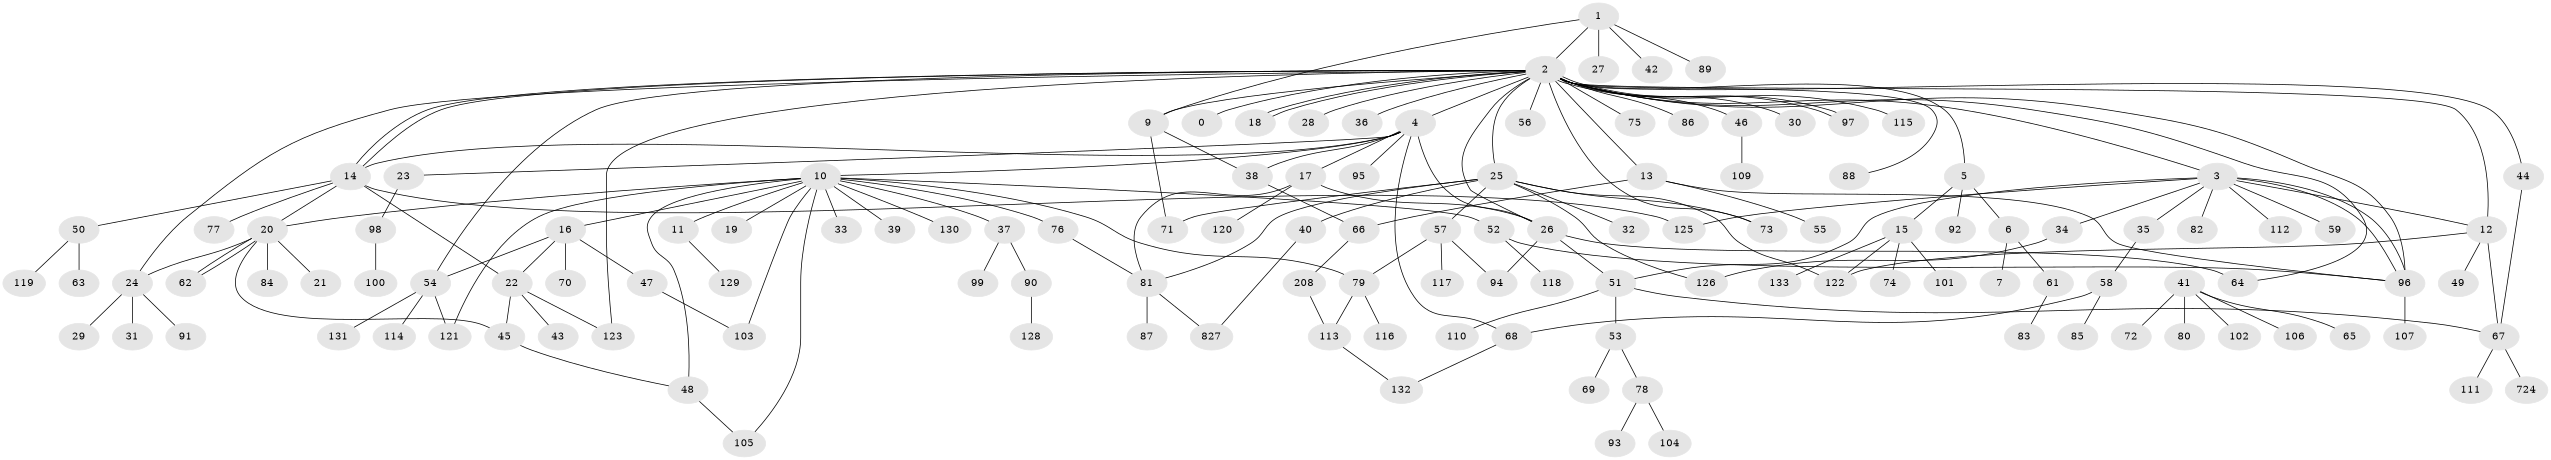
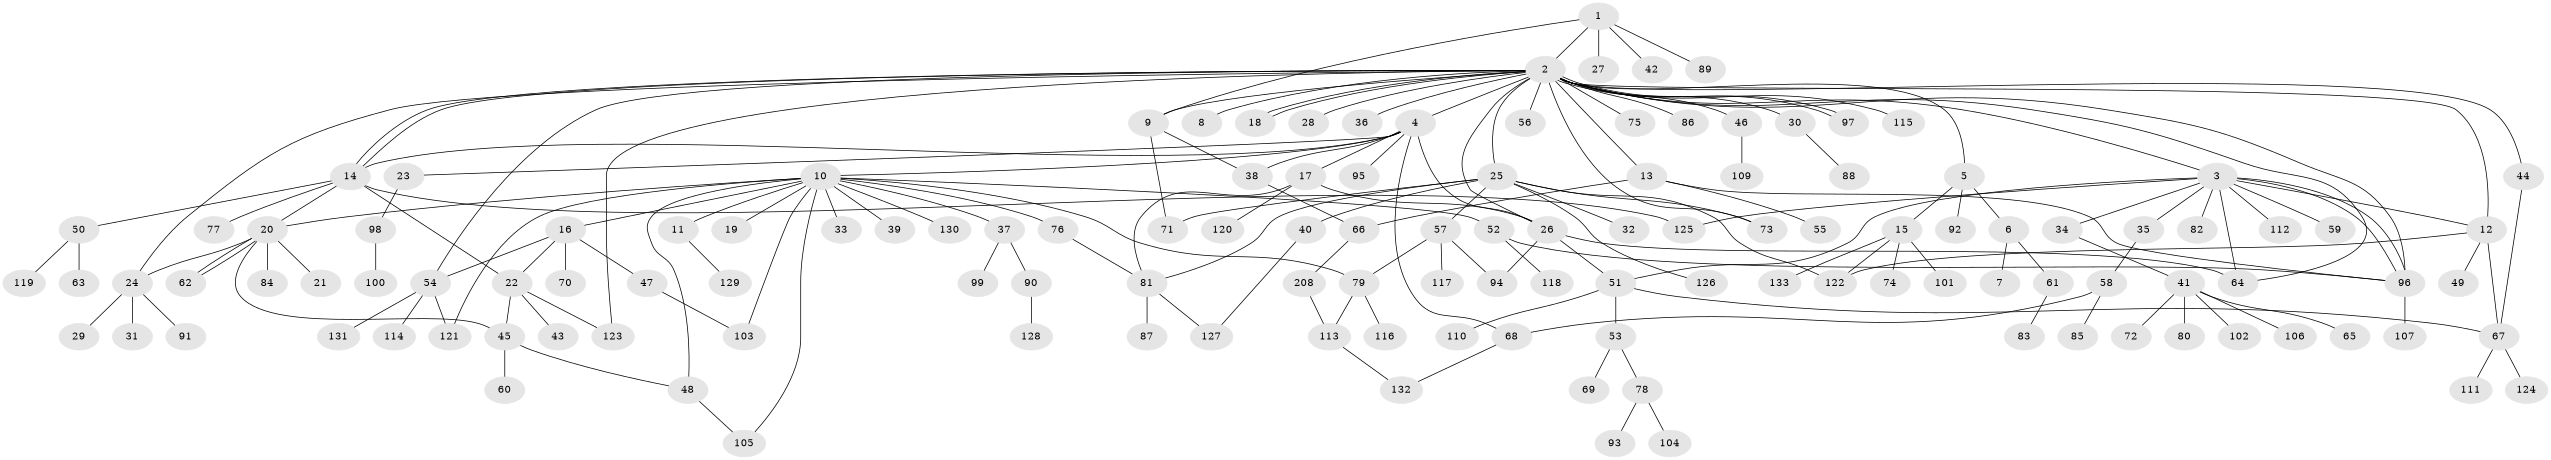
(1846, 93) -> (1822, 150)
(1202, 123) -> (1202, 123)
none -> (2228, 230)
(1886, 260) -> (2124, 257)
(1212, 337) -> (1212, 337)
none -> (505, 390)
(2527, 390) -> (2527, 390)
